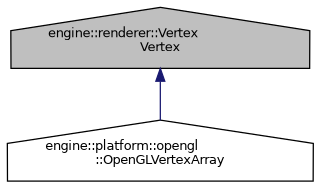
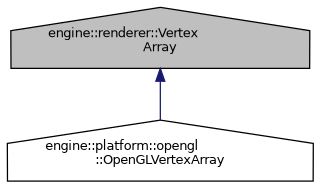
(160, 41) -> (160, 41)
